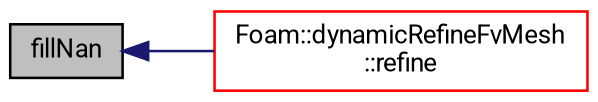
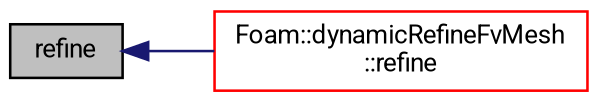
(66, 51) -> (66, 51)
